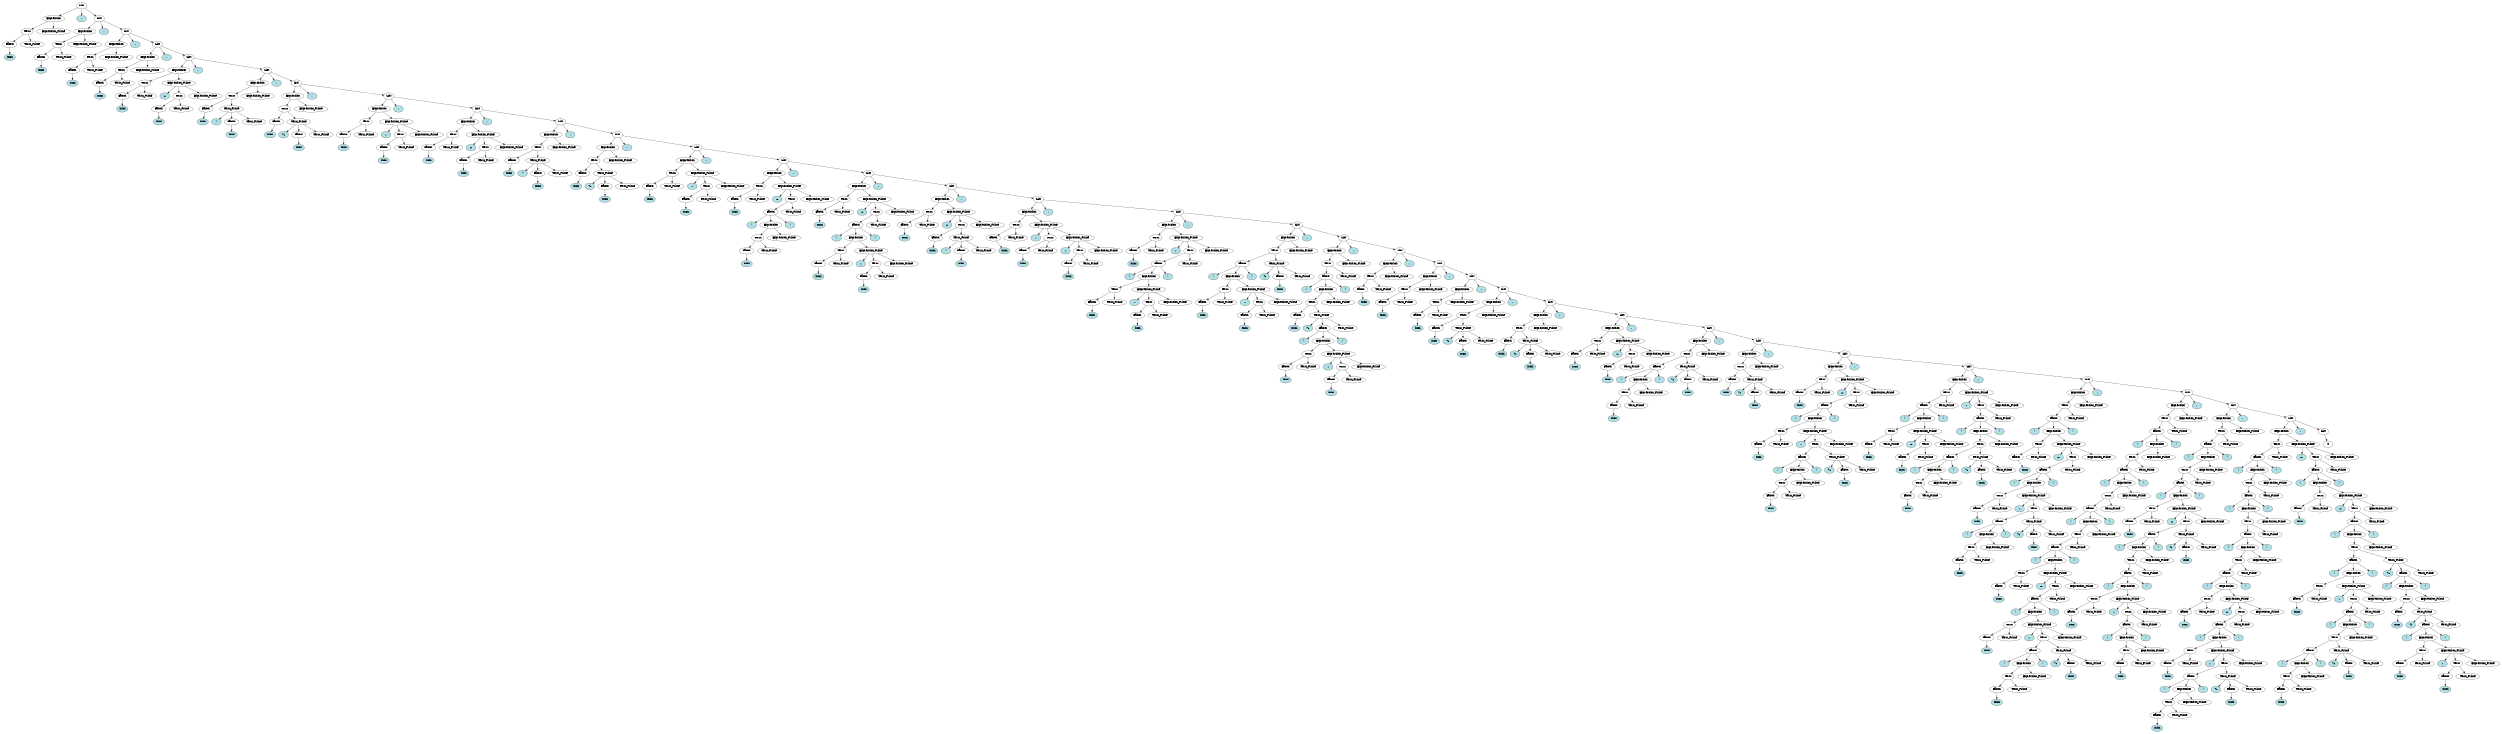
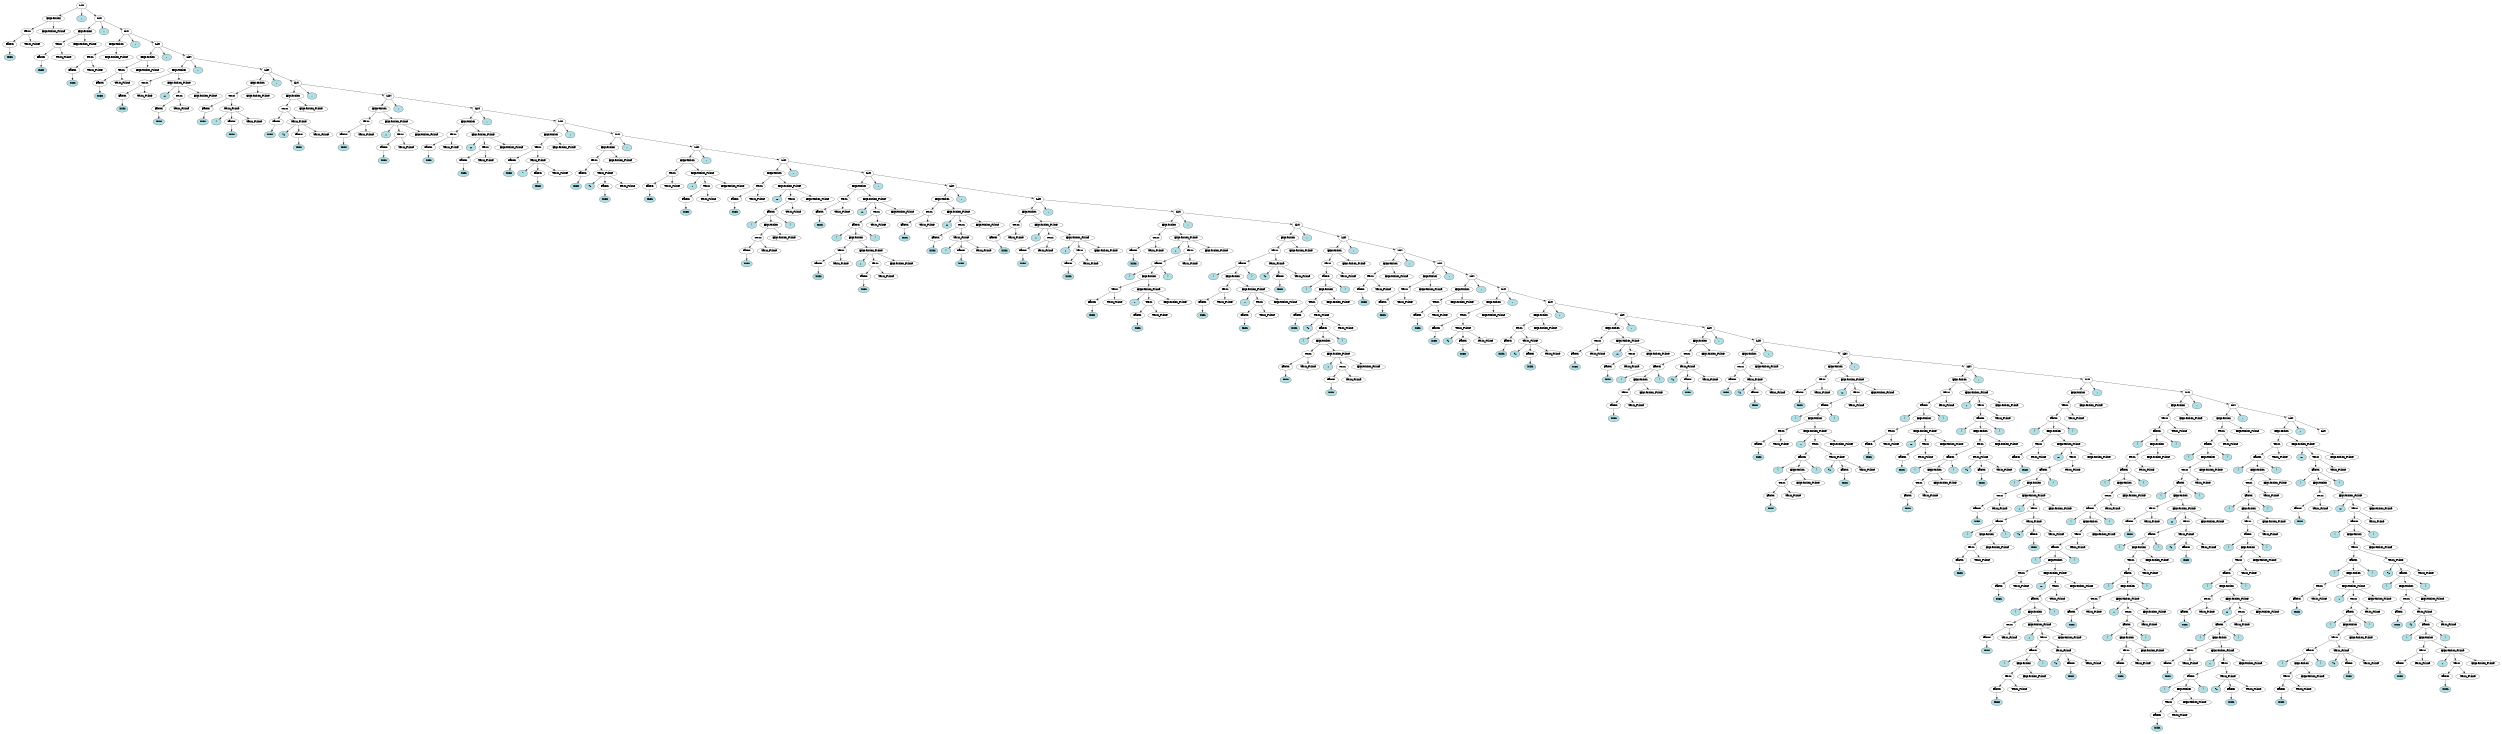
(2328, 444) -> none
